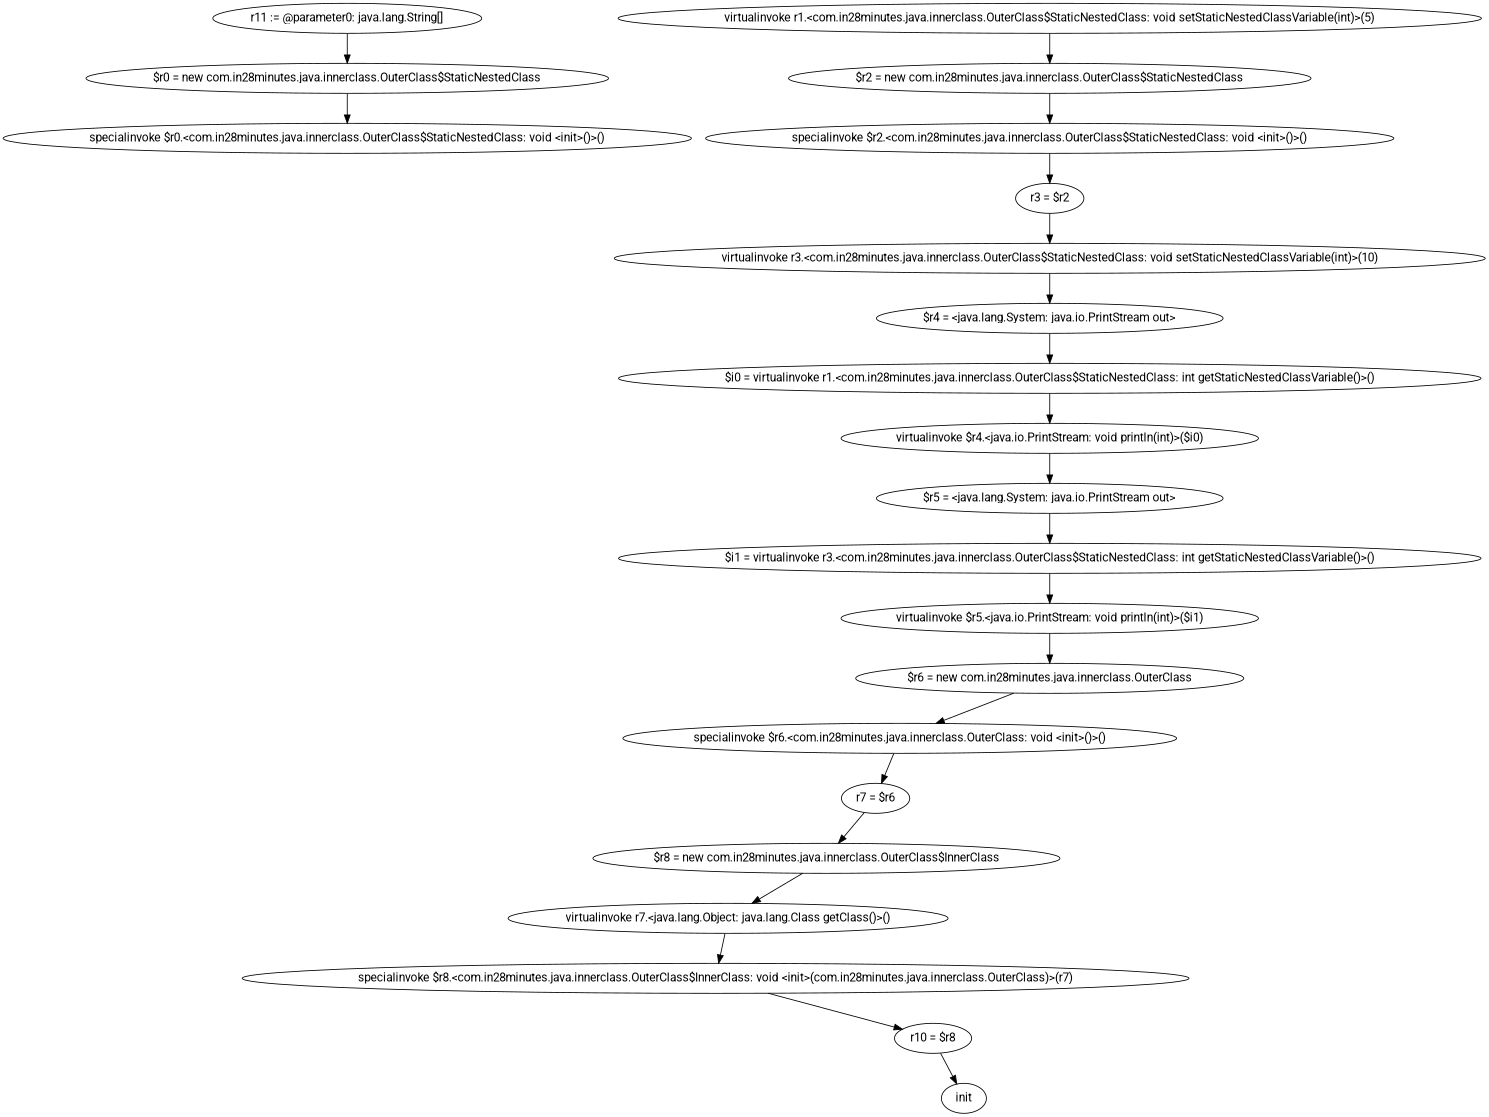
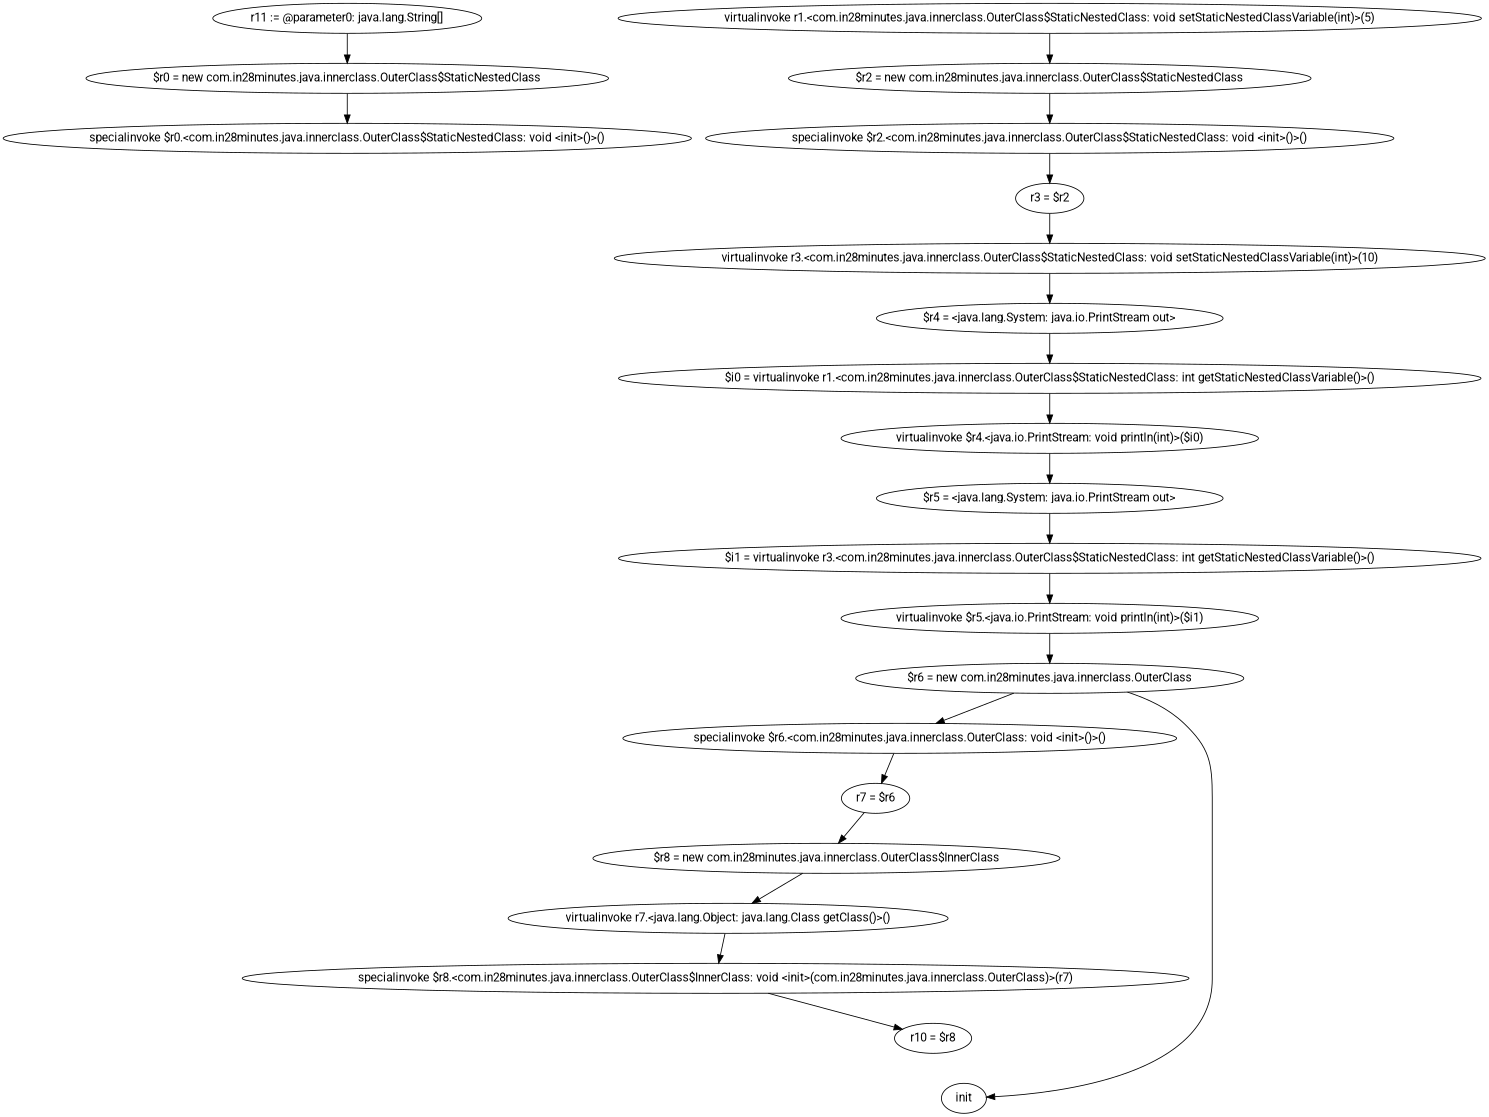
(947, 1065) -> (1212, 949)
